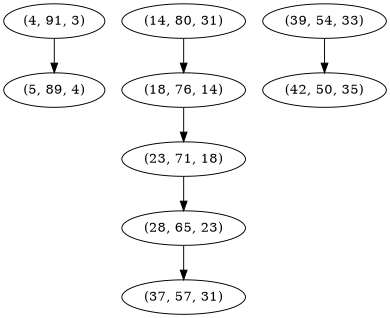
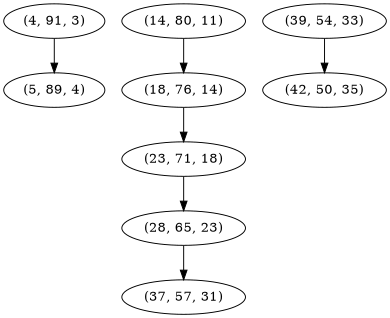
(184, 21) -> (184, 21)
